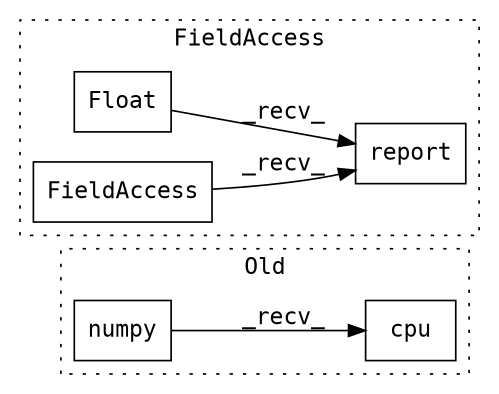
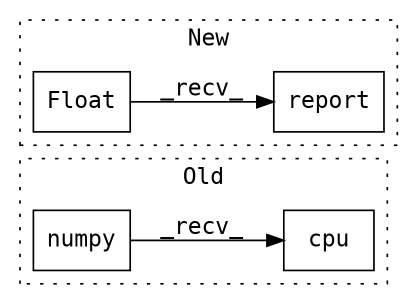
(250, 39) -> (209, 39)
(123, 192) -> none
